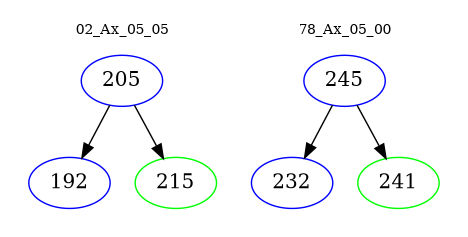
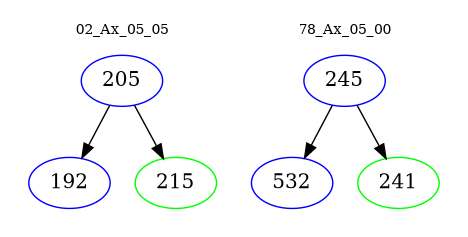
(292, 183) -> (292, 183)
